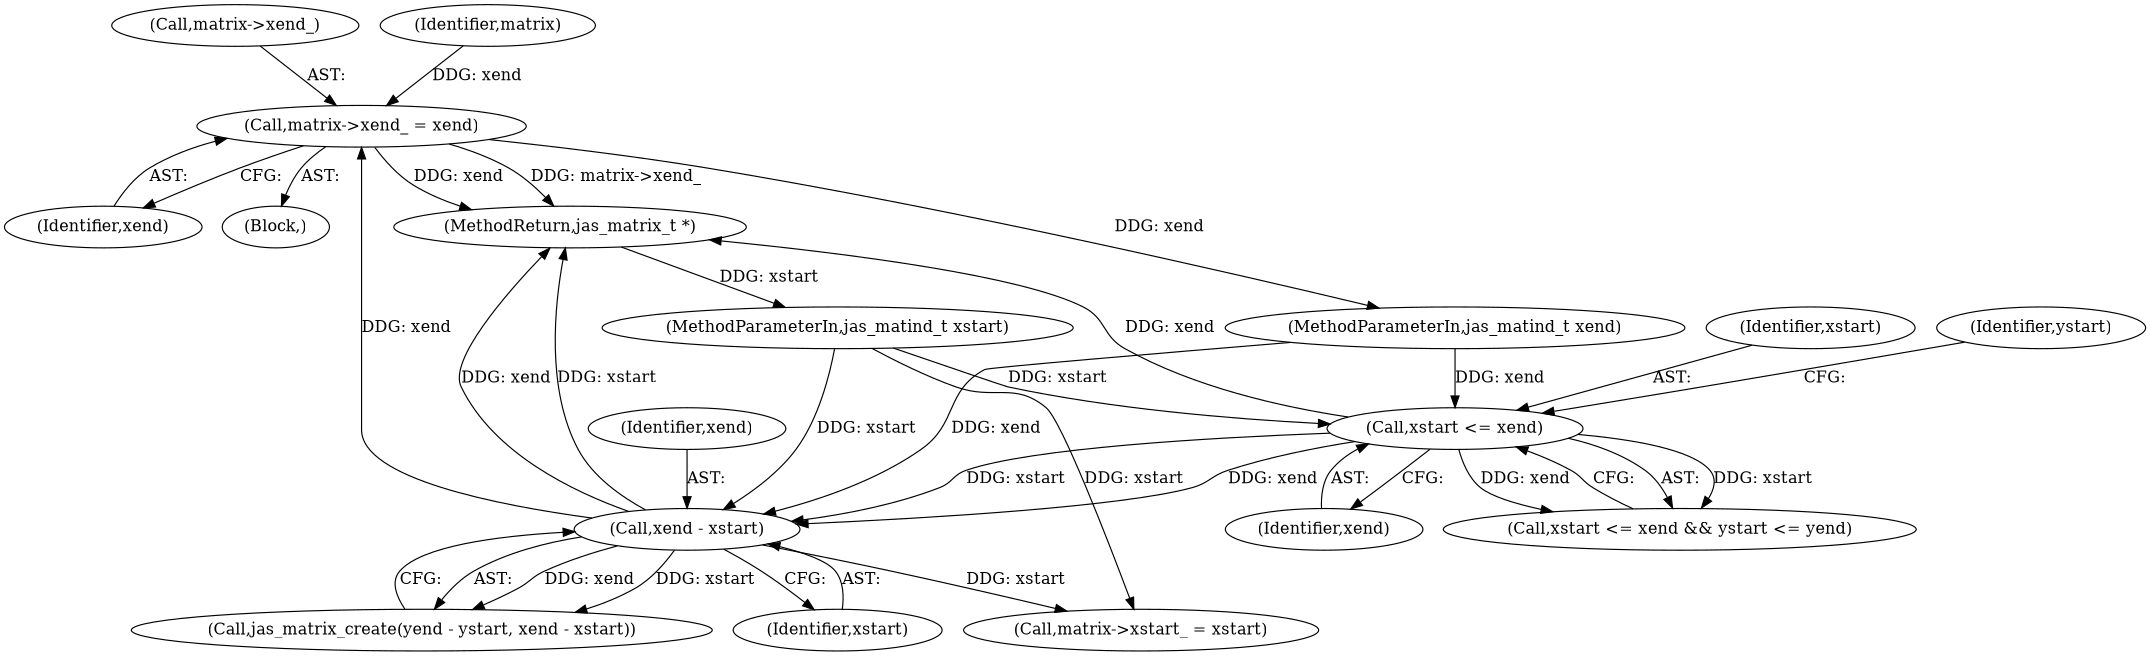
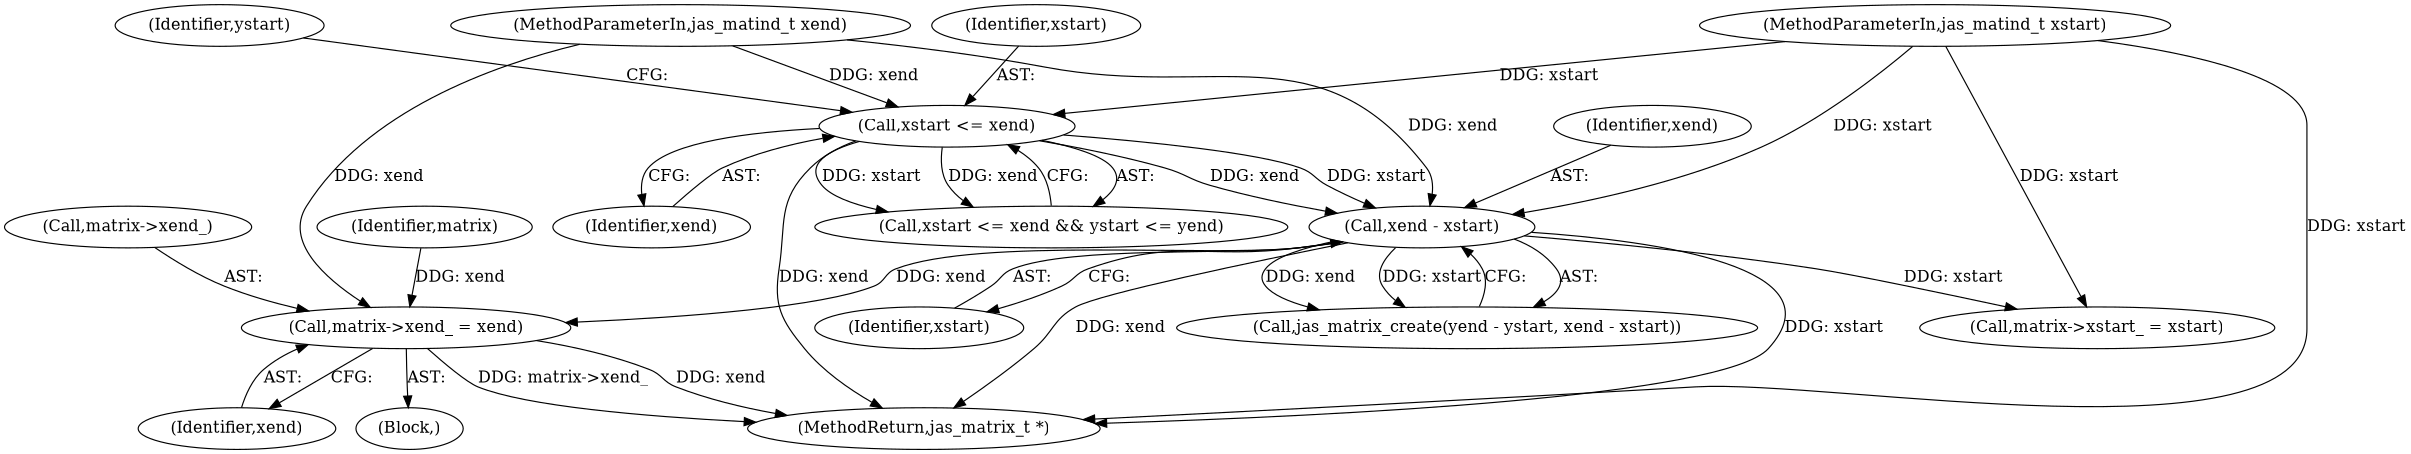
(931, 209) -> (377, 133)
(698, 275) -> (1936, 400)
